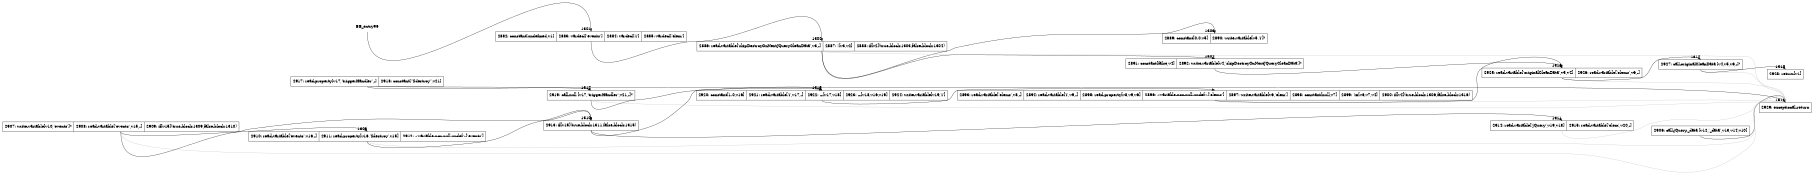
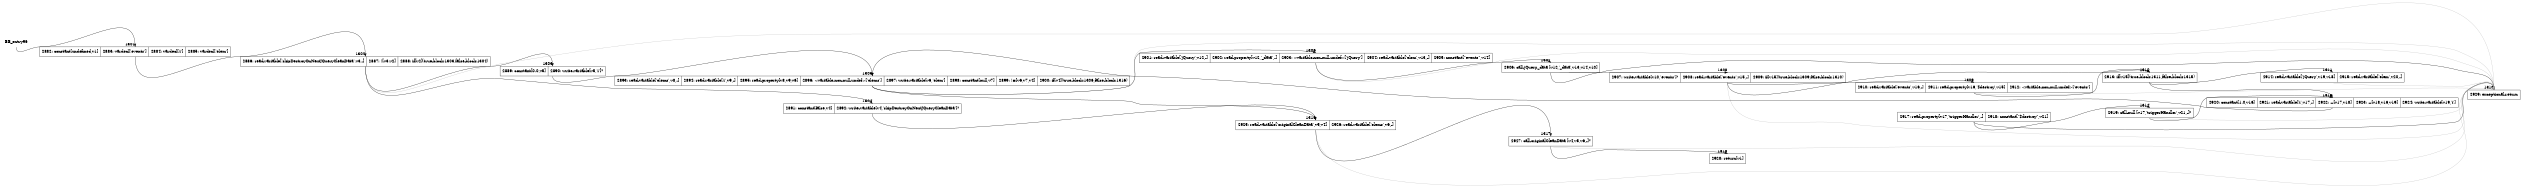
none -> (1316, 58)
none -> (715, 62)
none -> (1638, 73)
